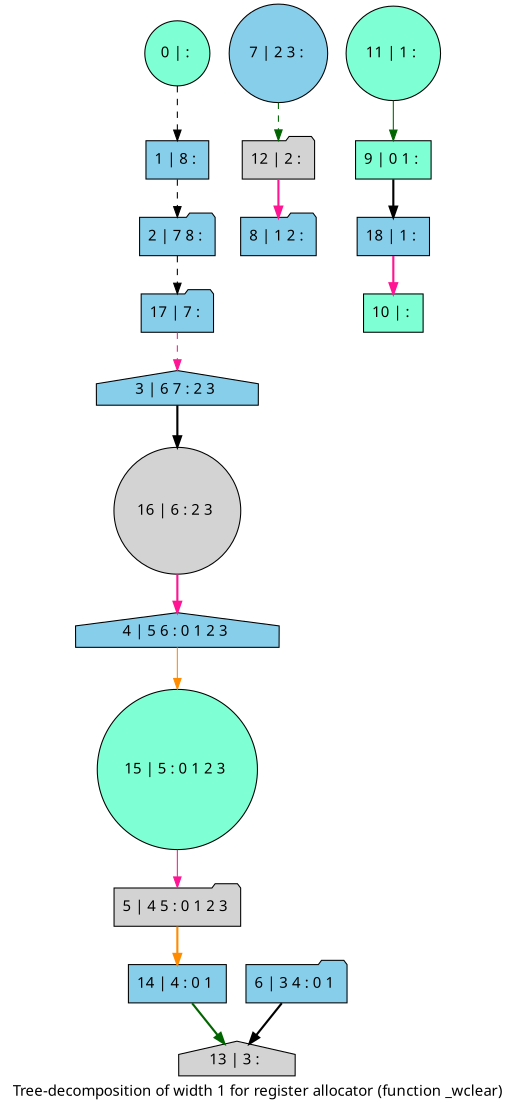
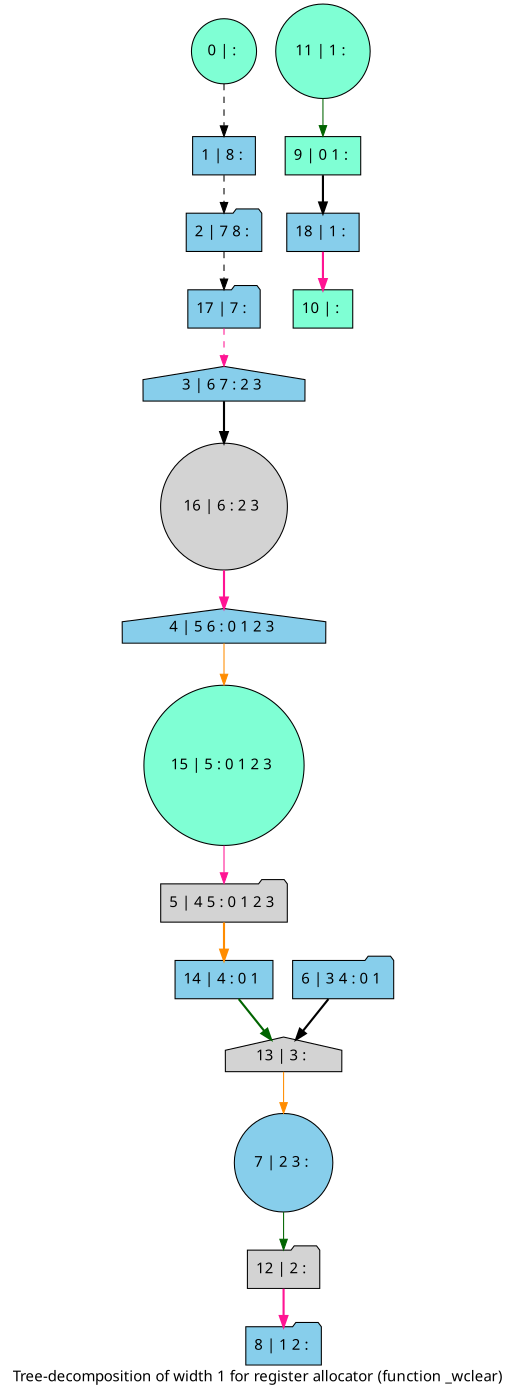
(278, 116) -> (284, 1226)
none -> (284, 1087)
